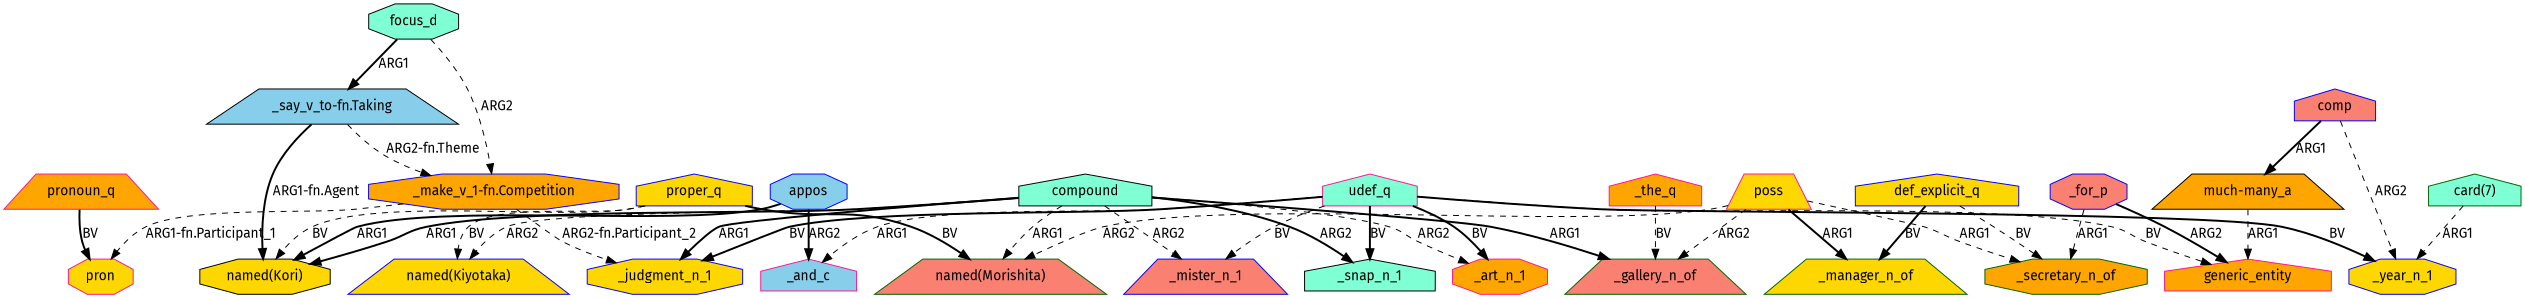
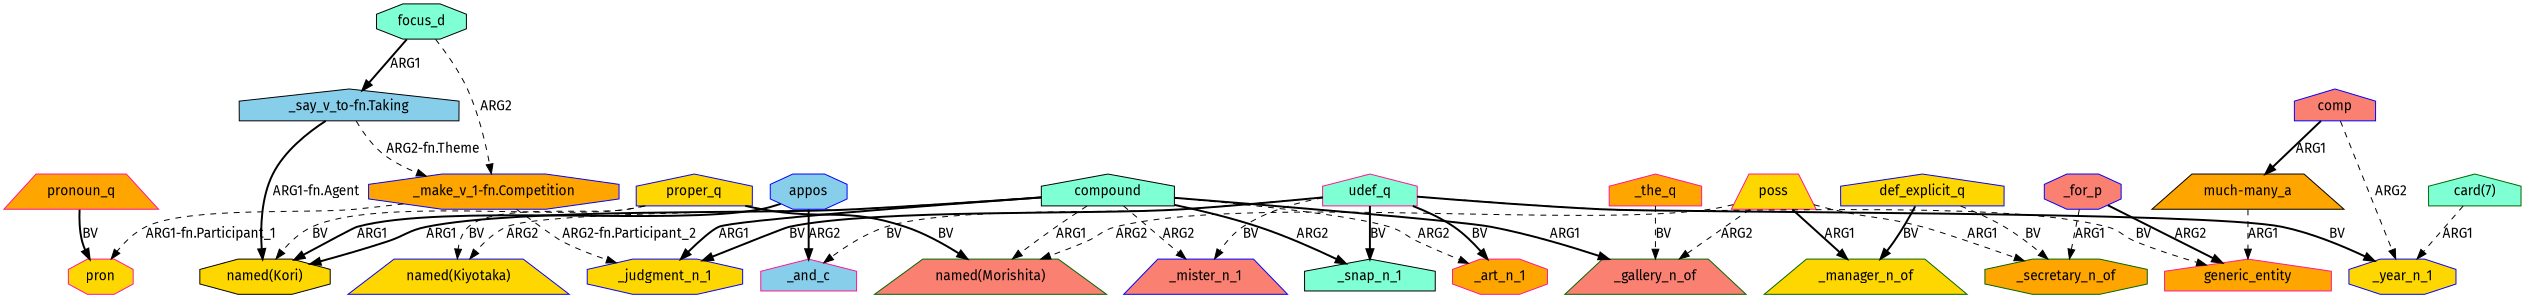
(332, 107) -> (349, 107)
(892, 234) -> (894, 234)
